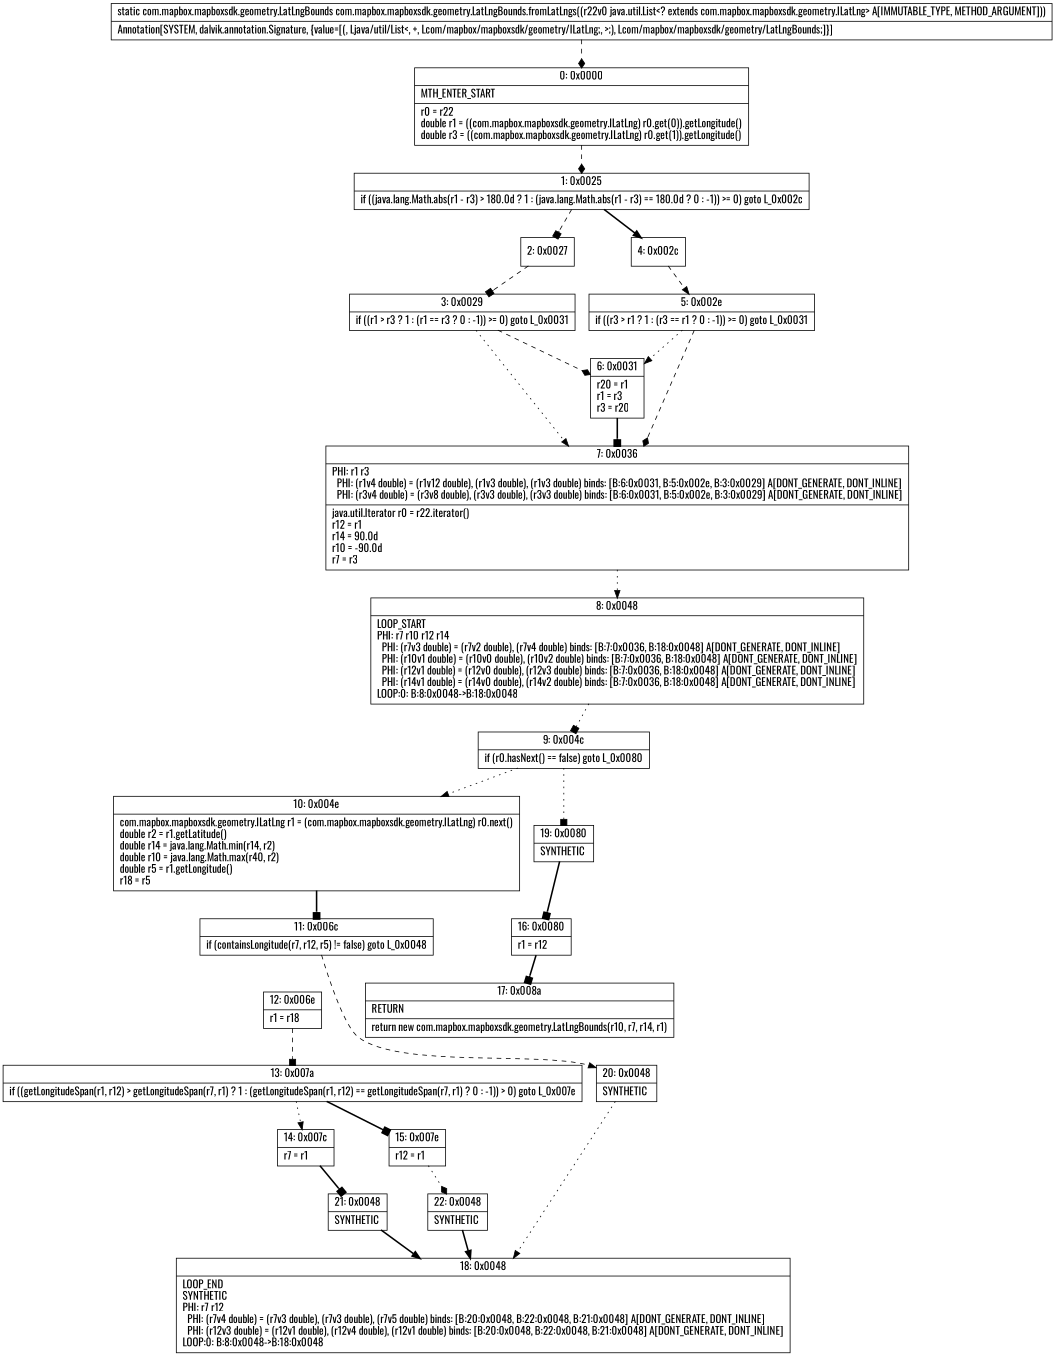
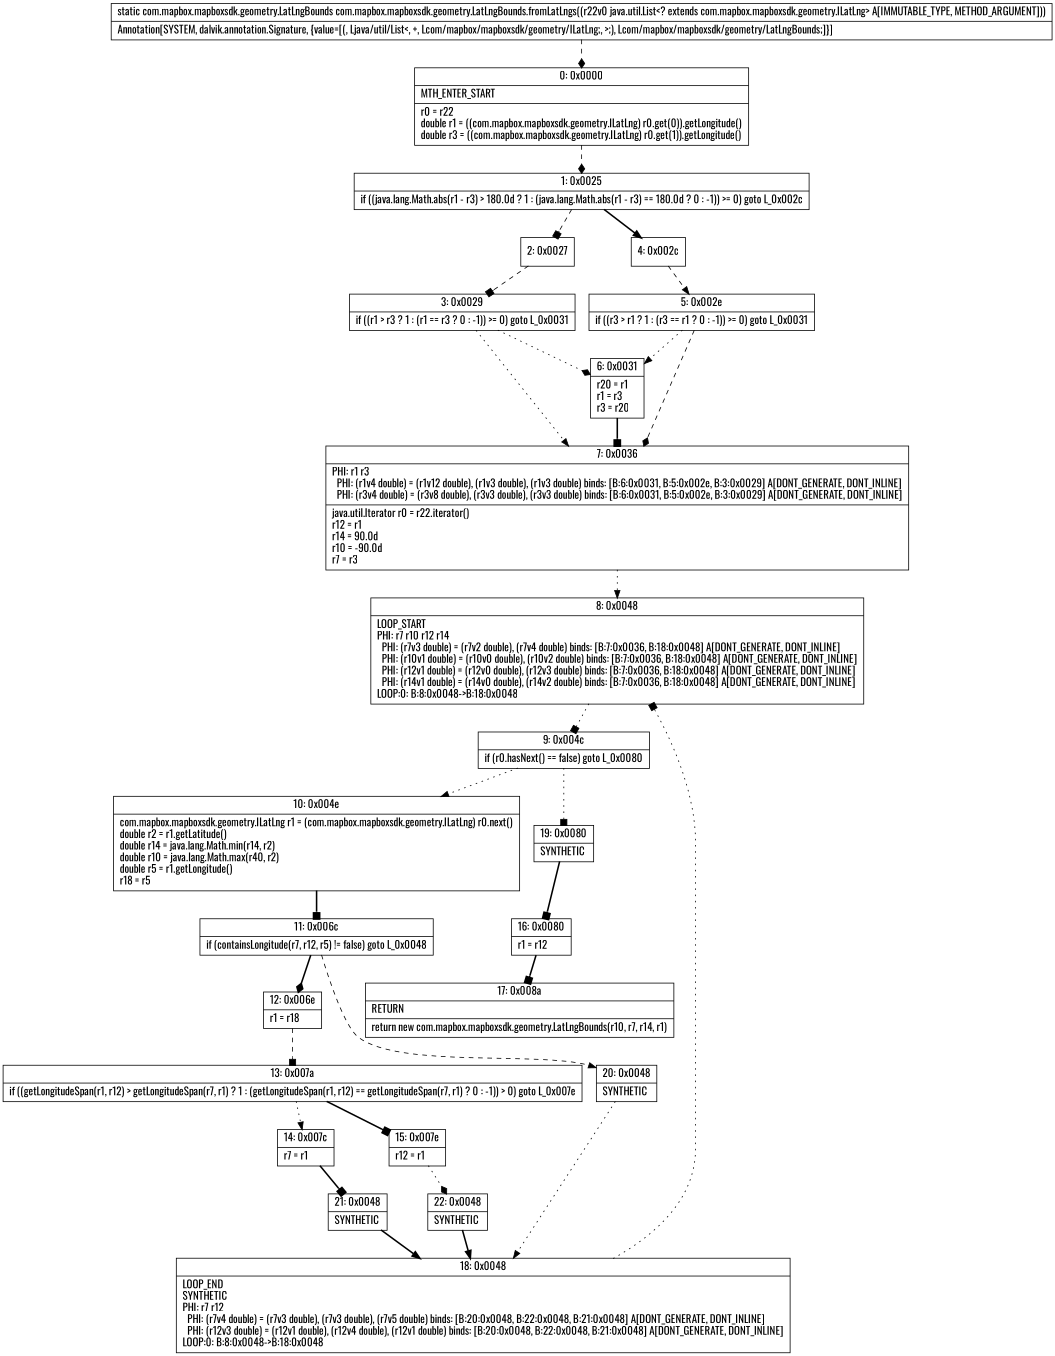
(540, 350) -> (540, 350)
none -> (306, 969)
none -> (696, 998)
